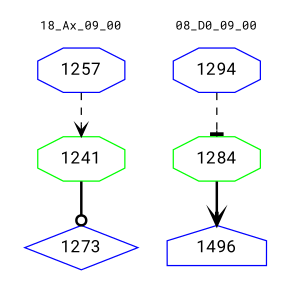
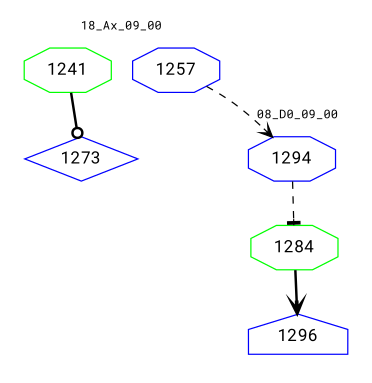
(81, 109) -> (248, 114)
(217, 248) -> (298, 336)
